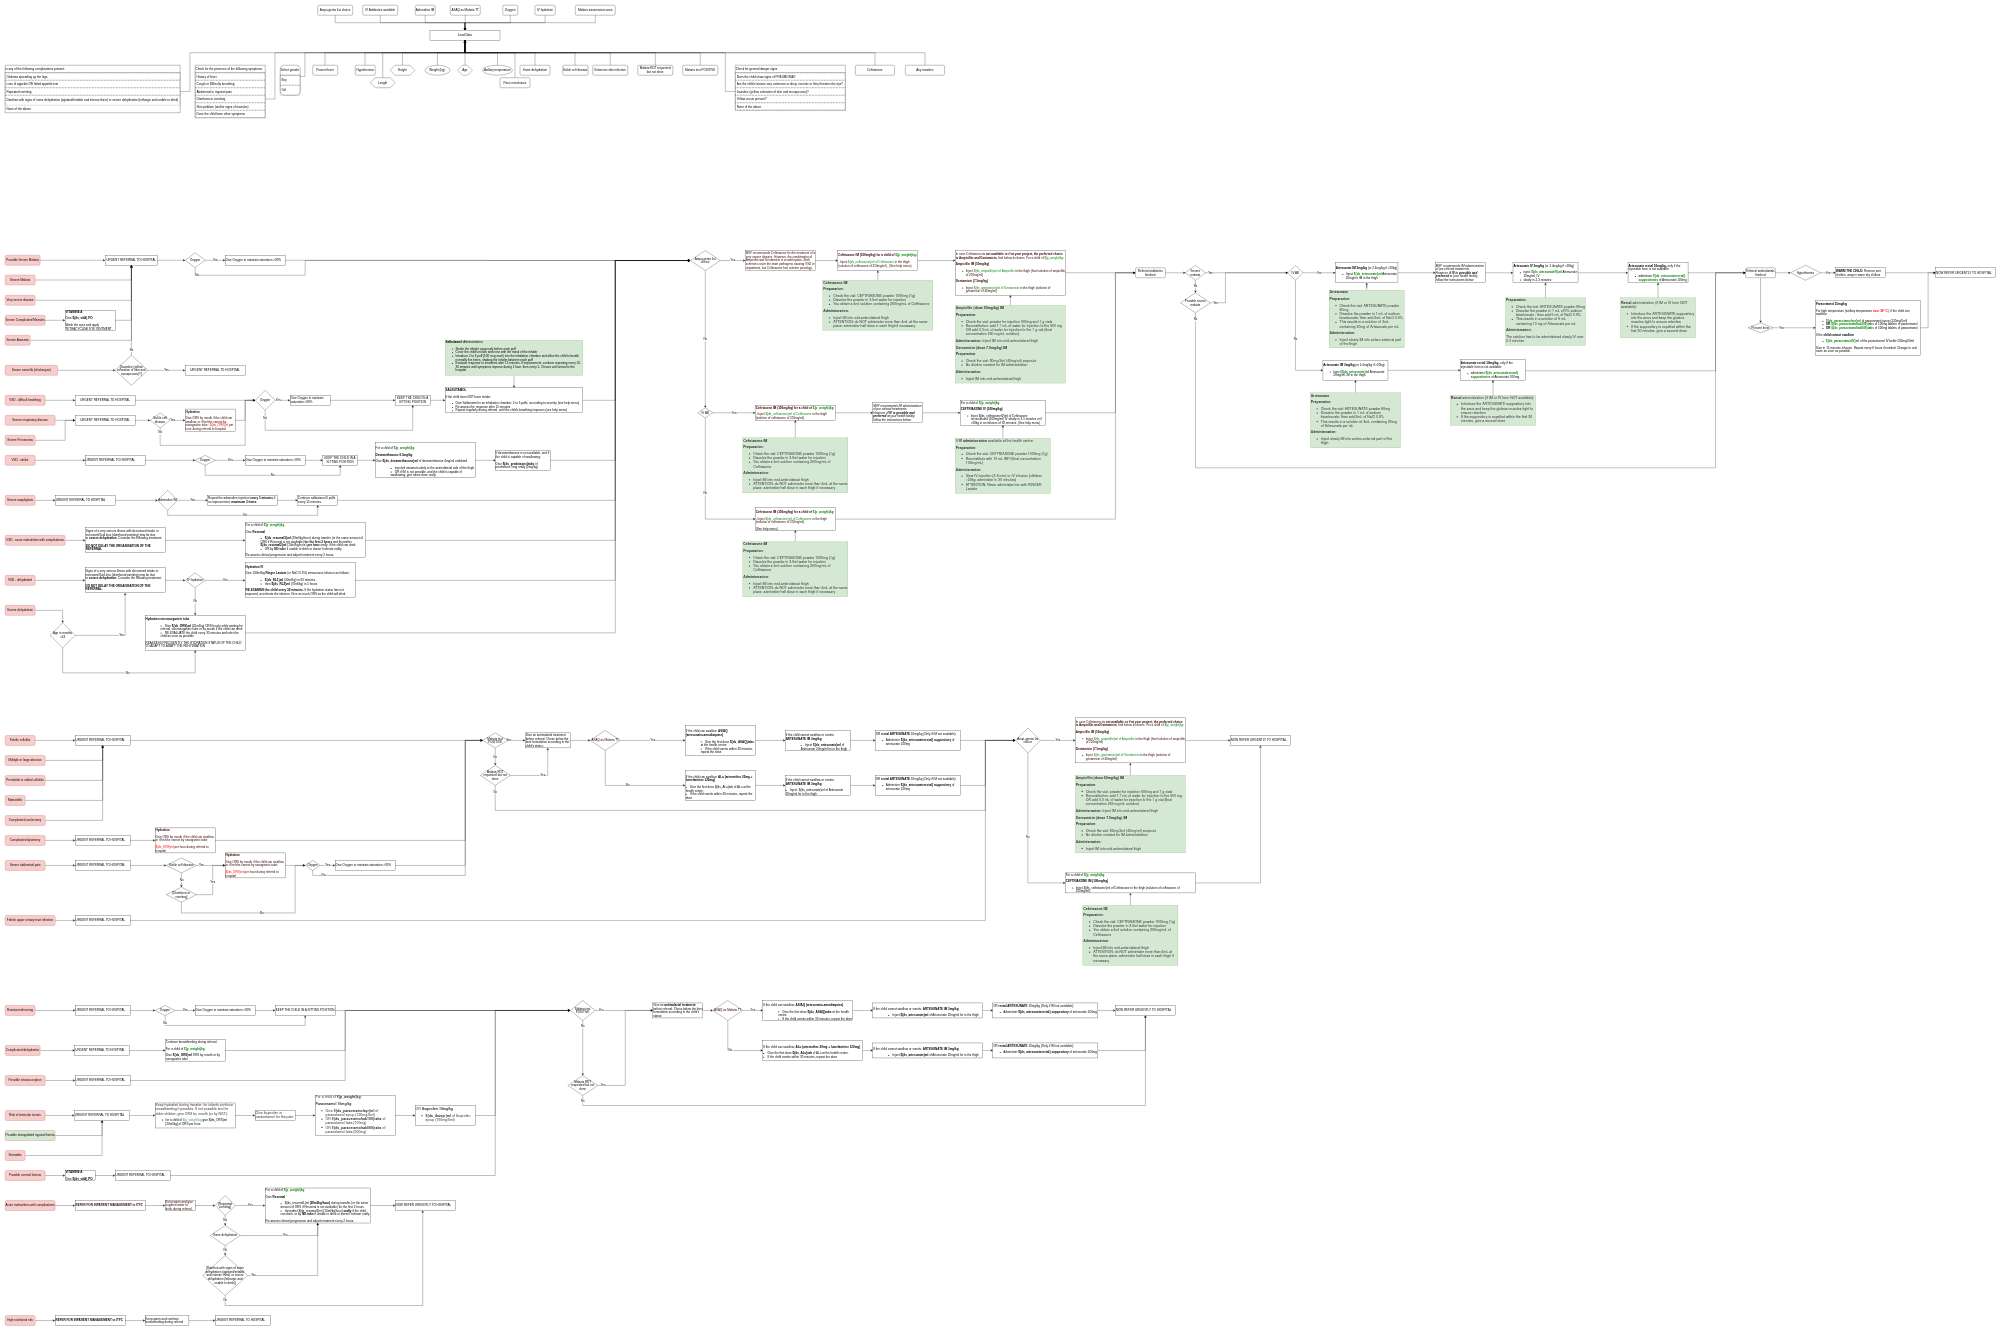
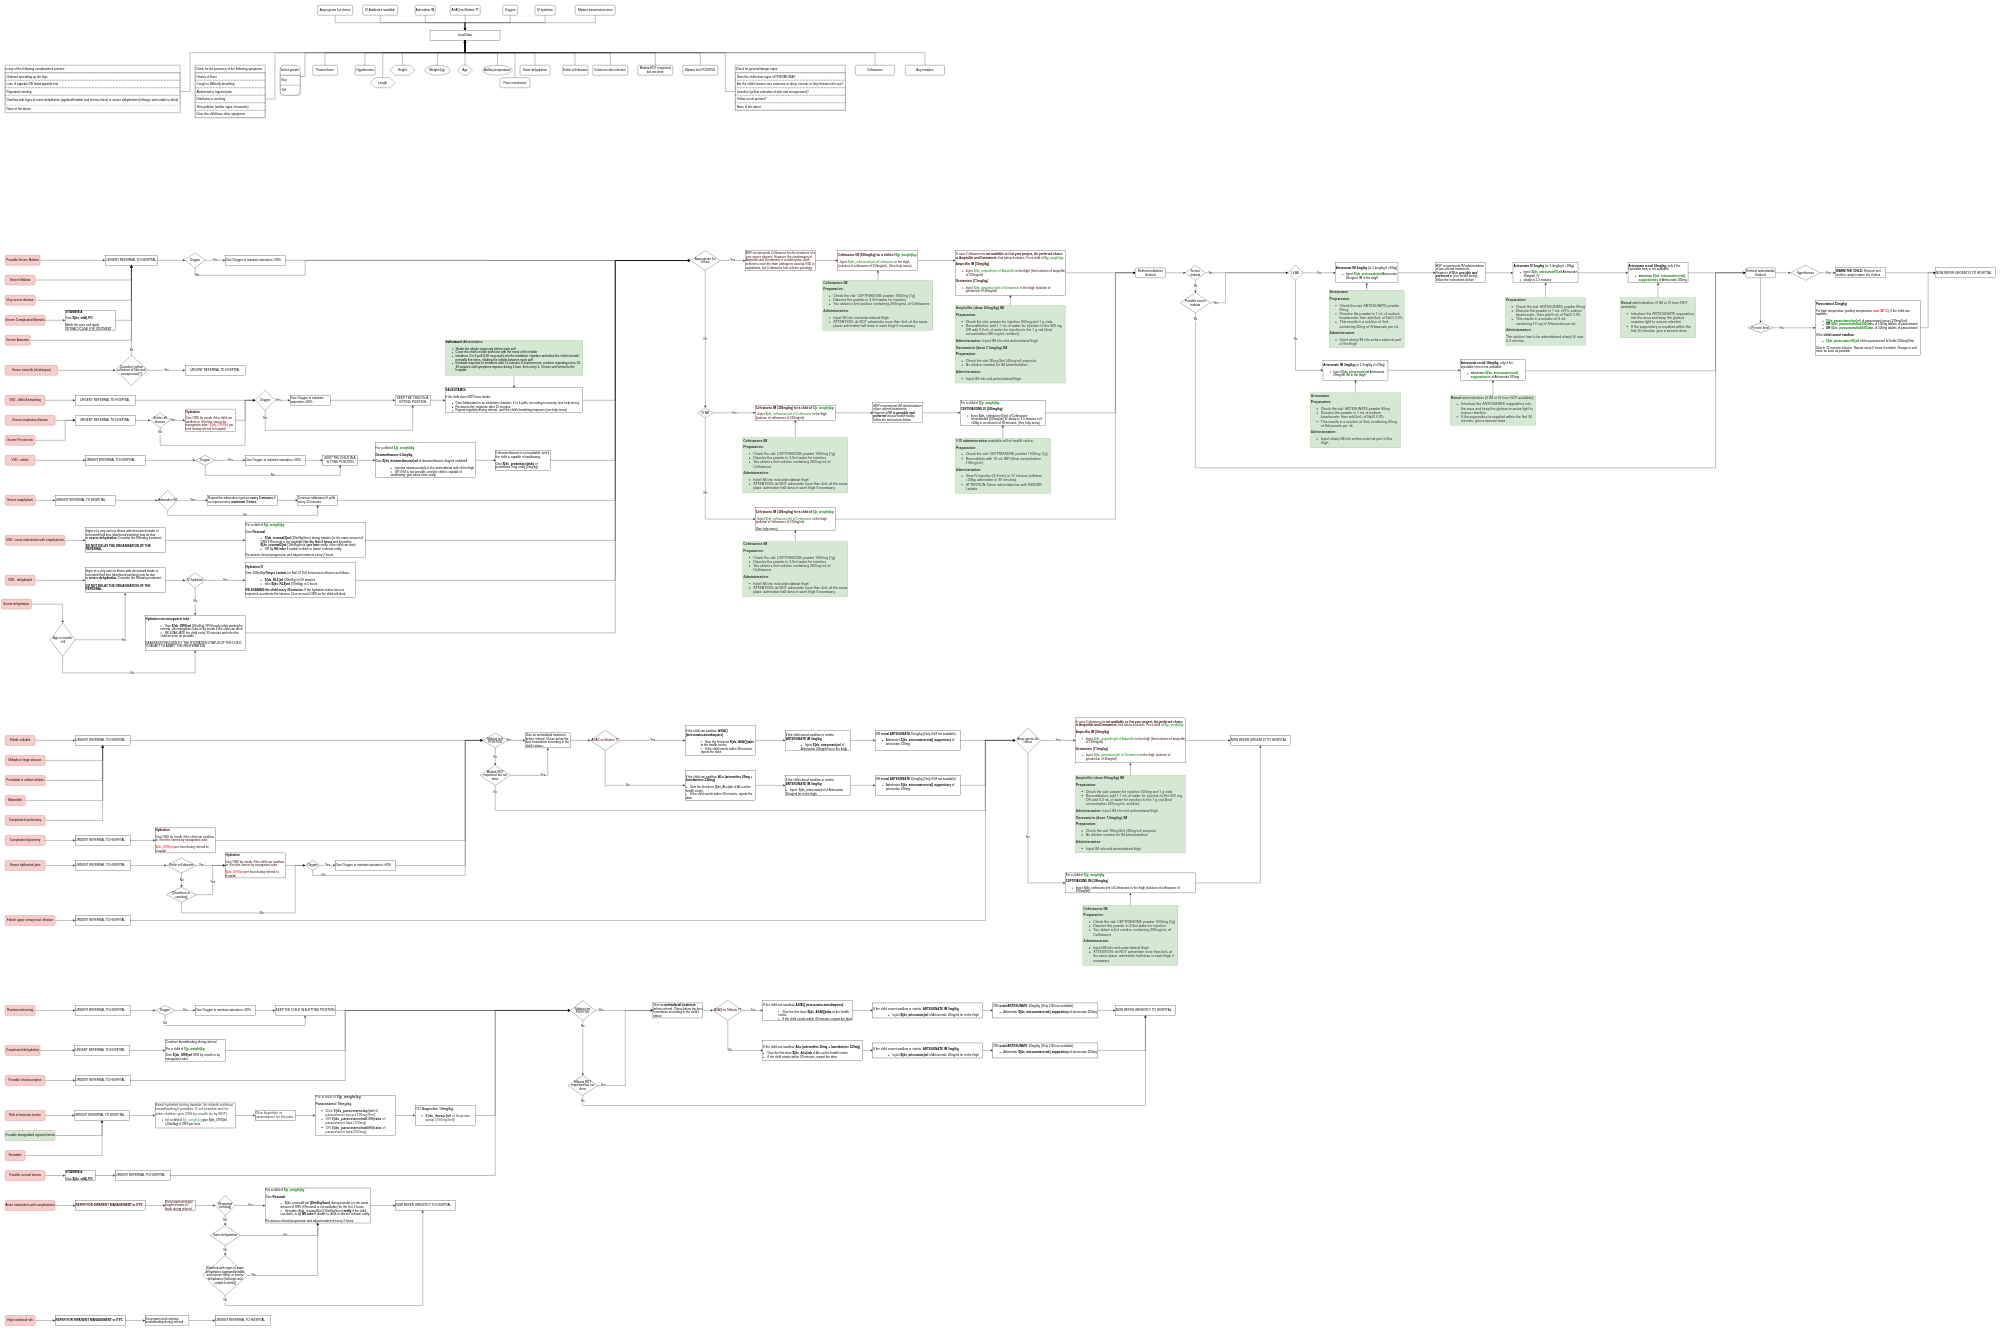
(20, 610) -> (16, 604)
(63, 635) -> (63, 640)
